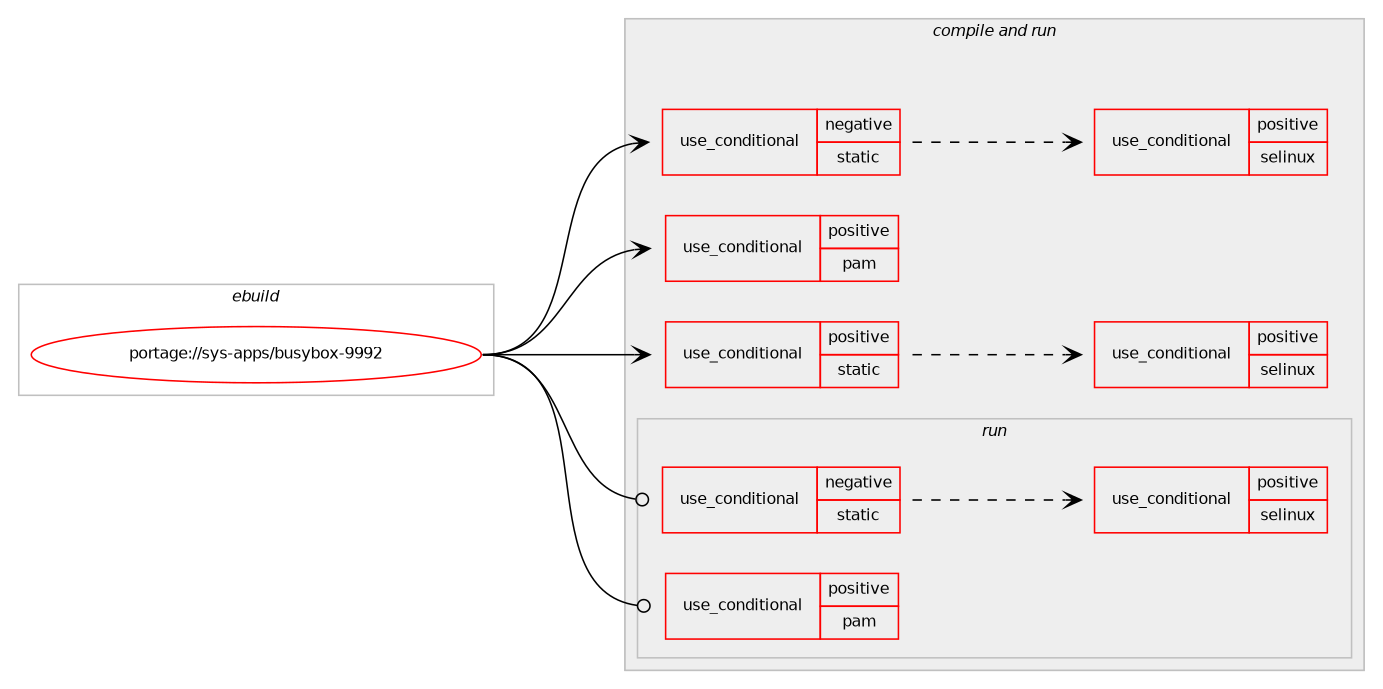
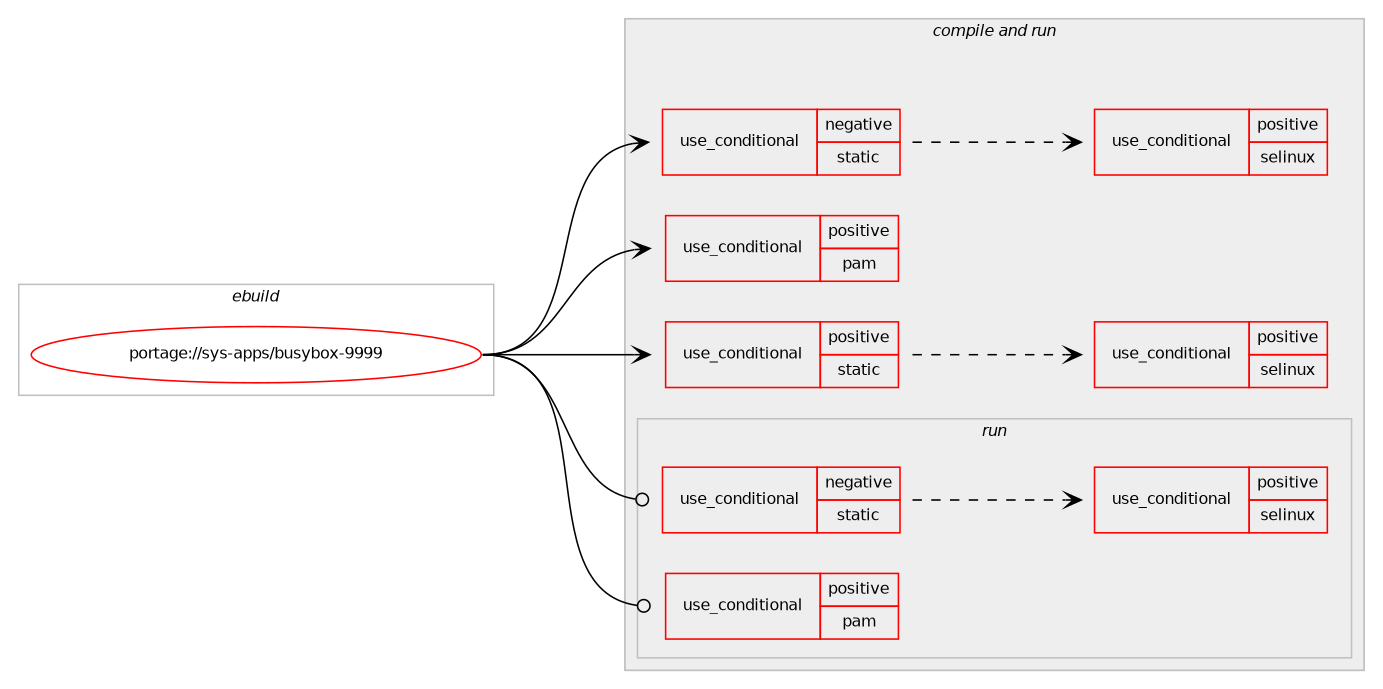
(256, 355) -> (256, 355)
